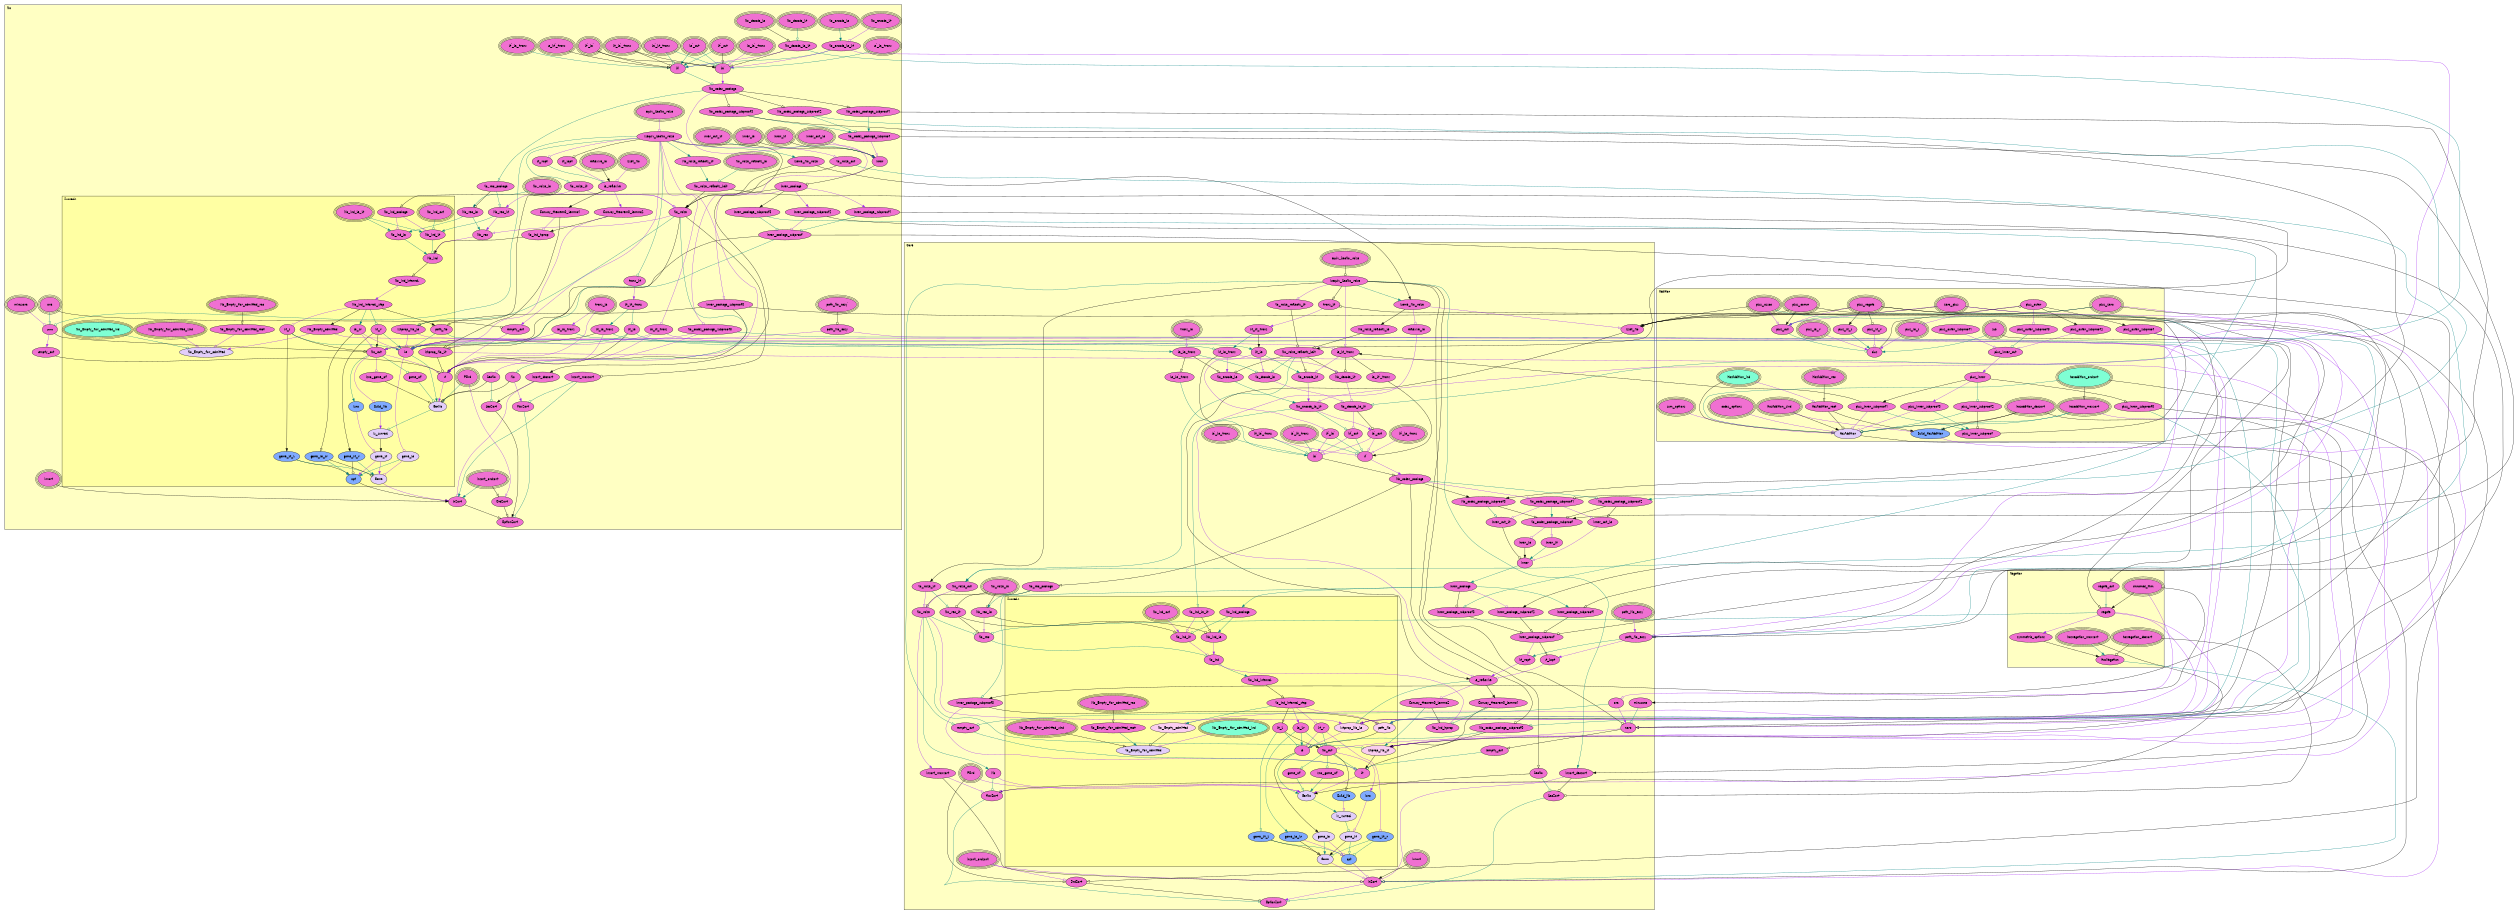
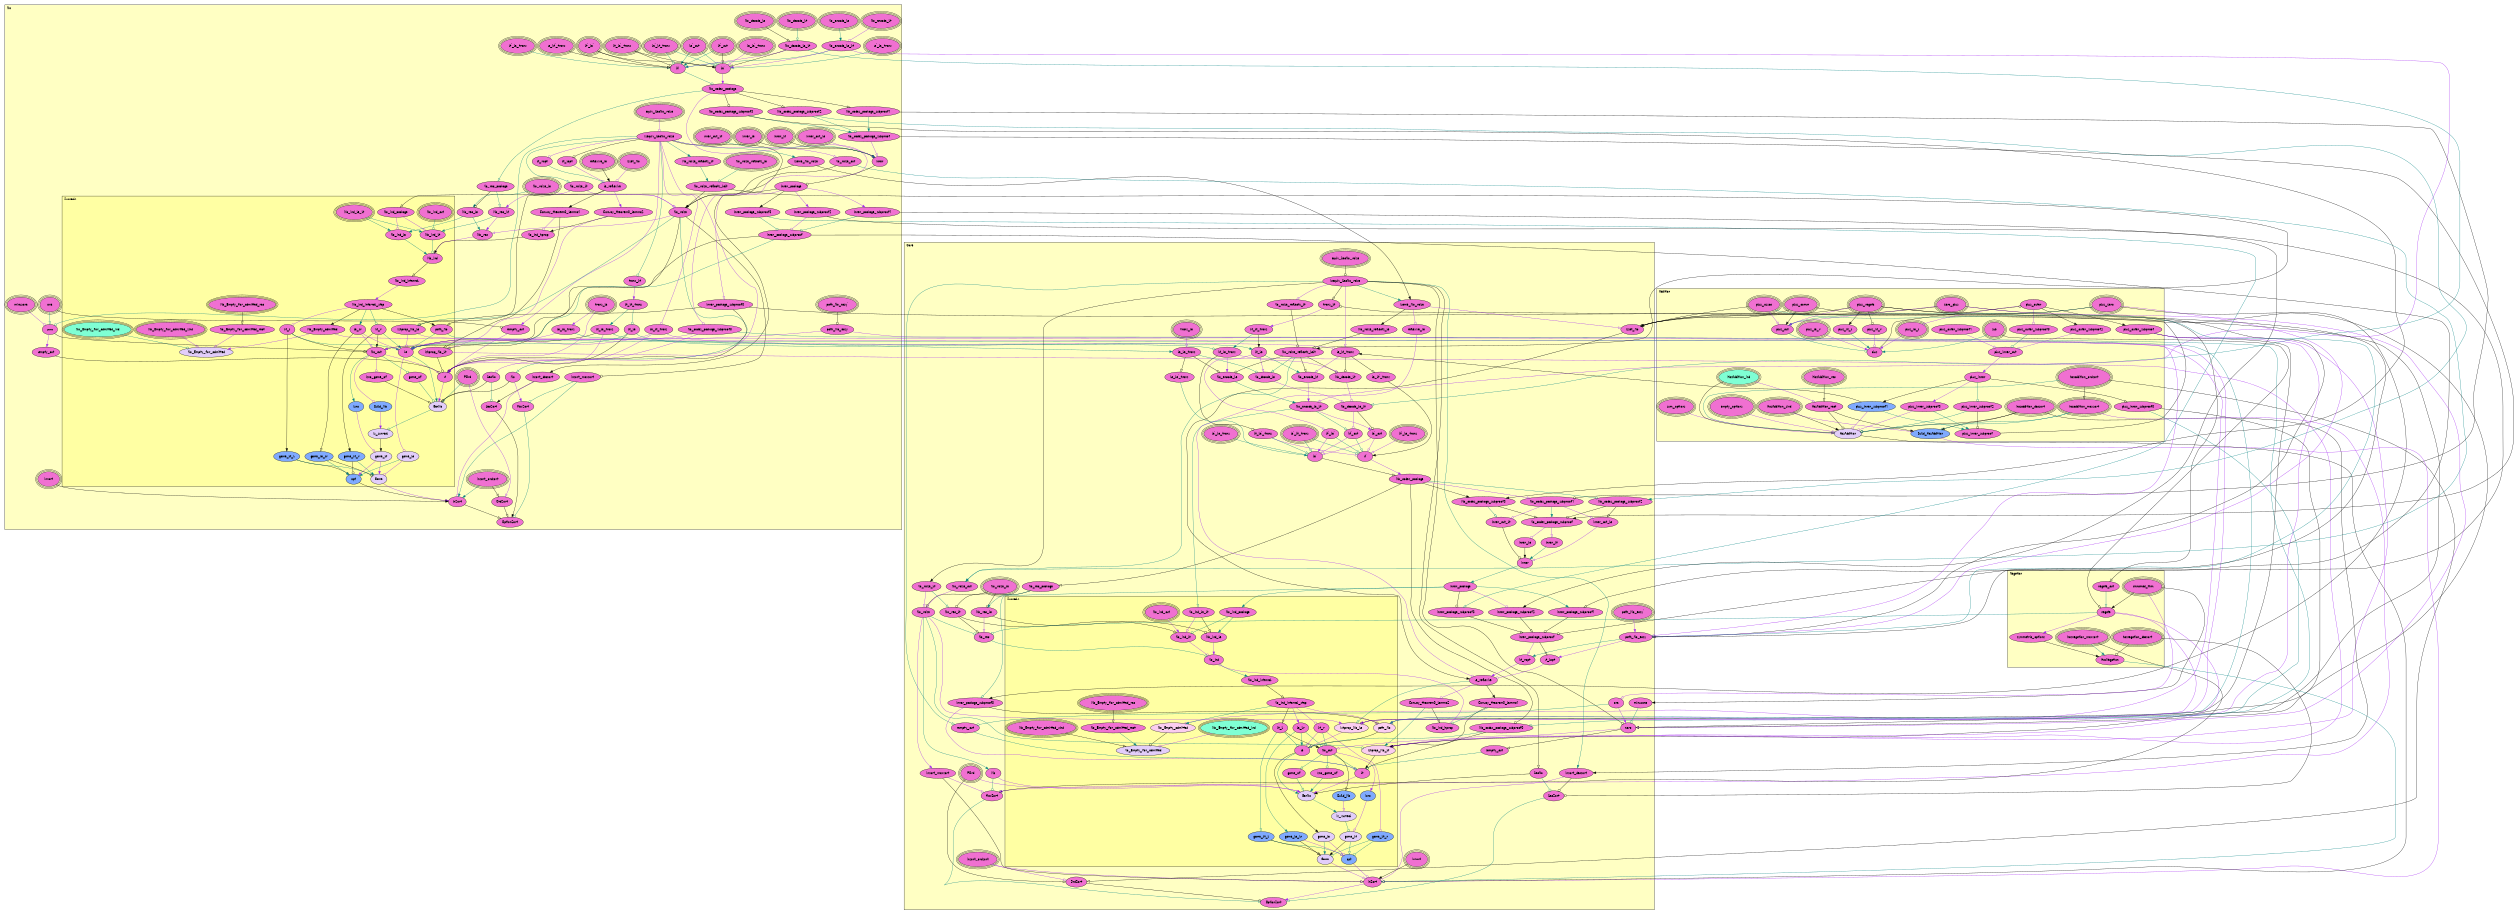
(2084, 377) -> (2084, 377)
(1732, 407) -> (1732, 407)
(1872, 407) -> (1872, 407)
